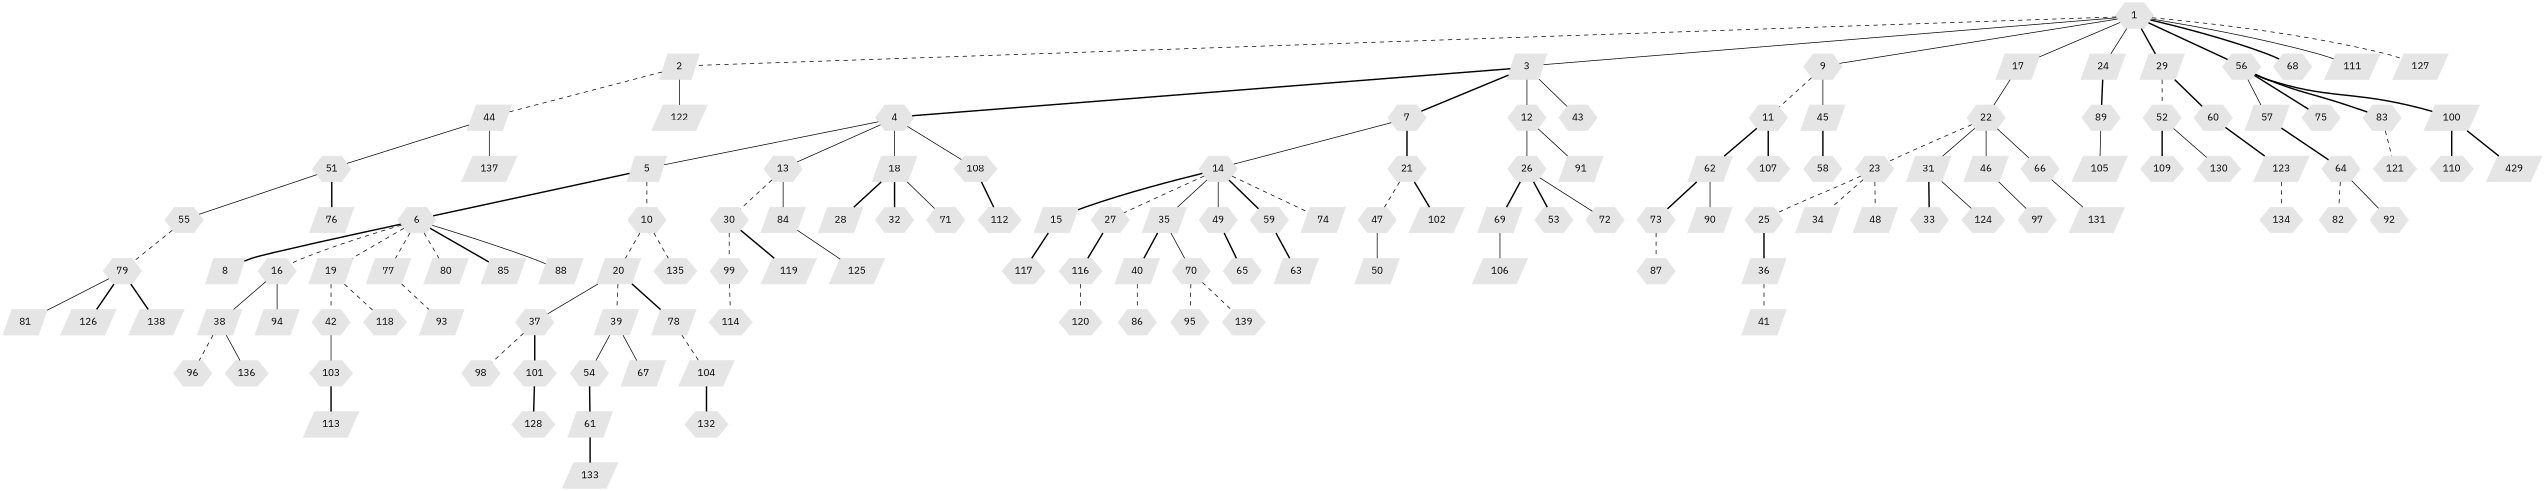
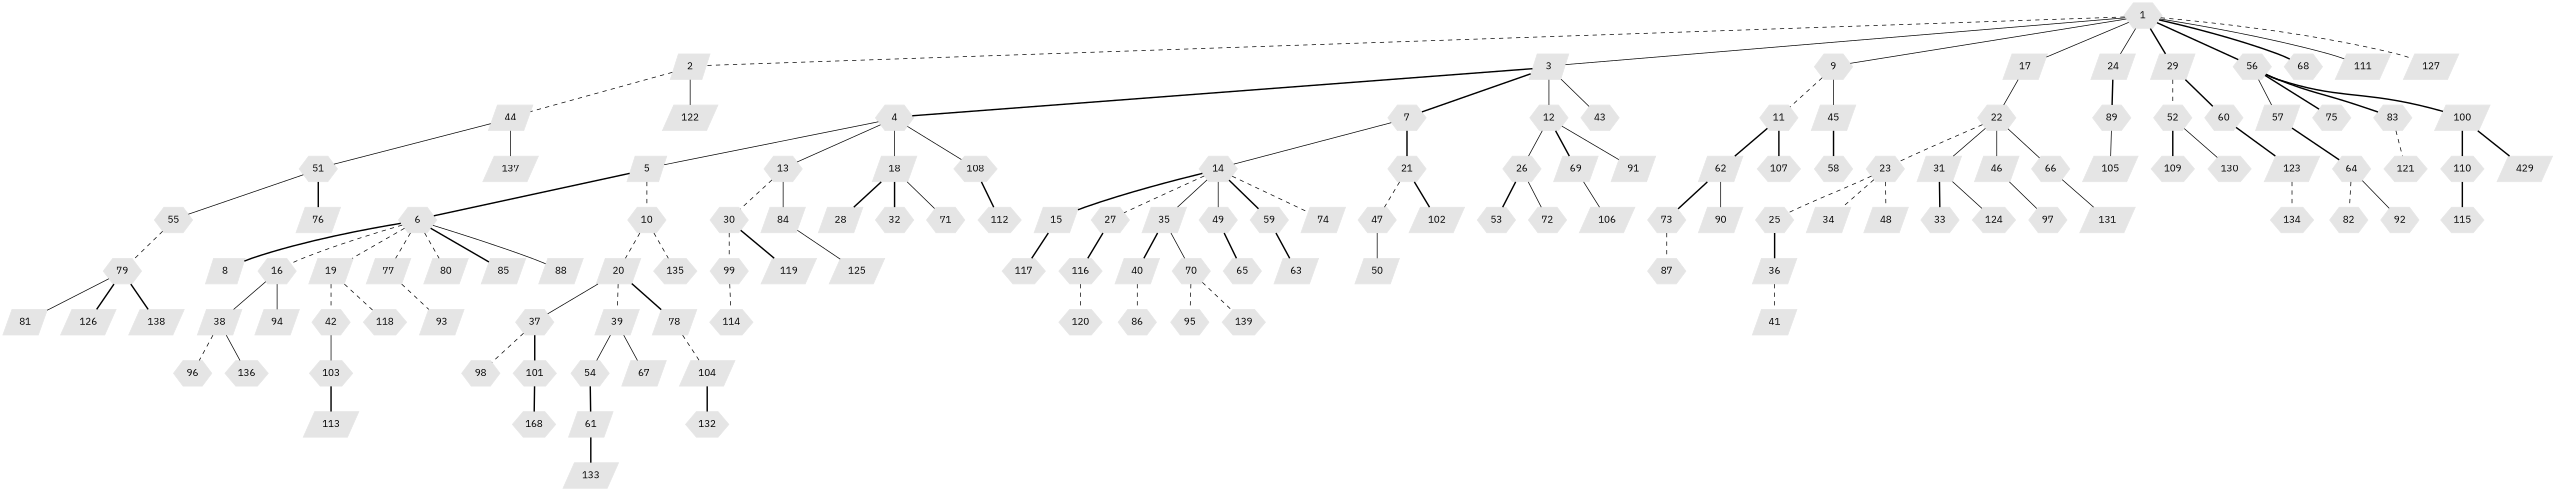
(1513, 195) -> (1562, 143)
none -> (2462, 220)
(533, 424) -> (534, 424)
